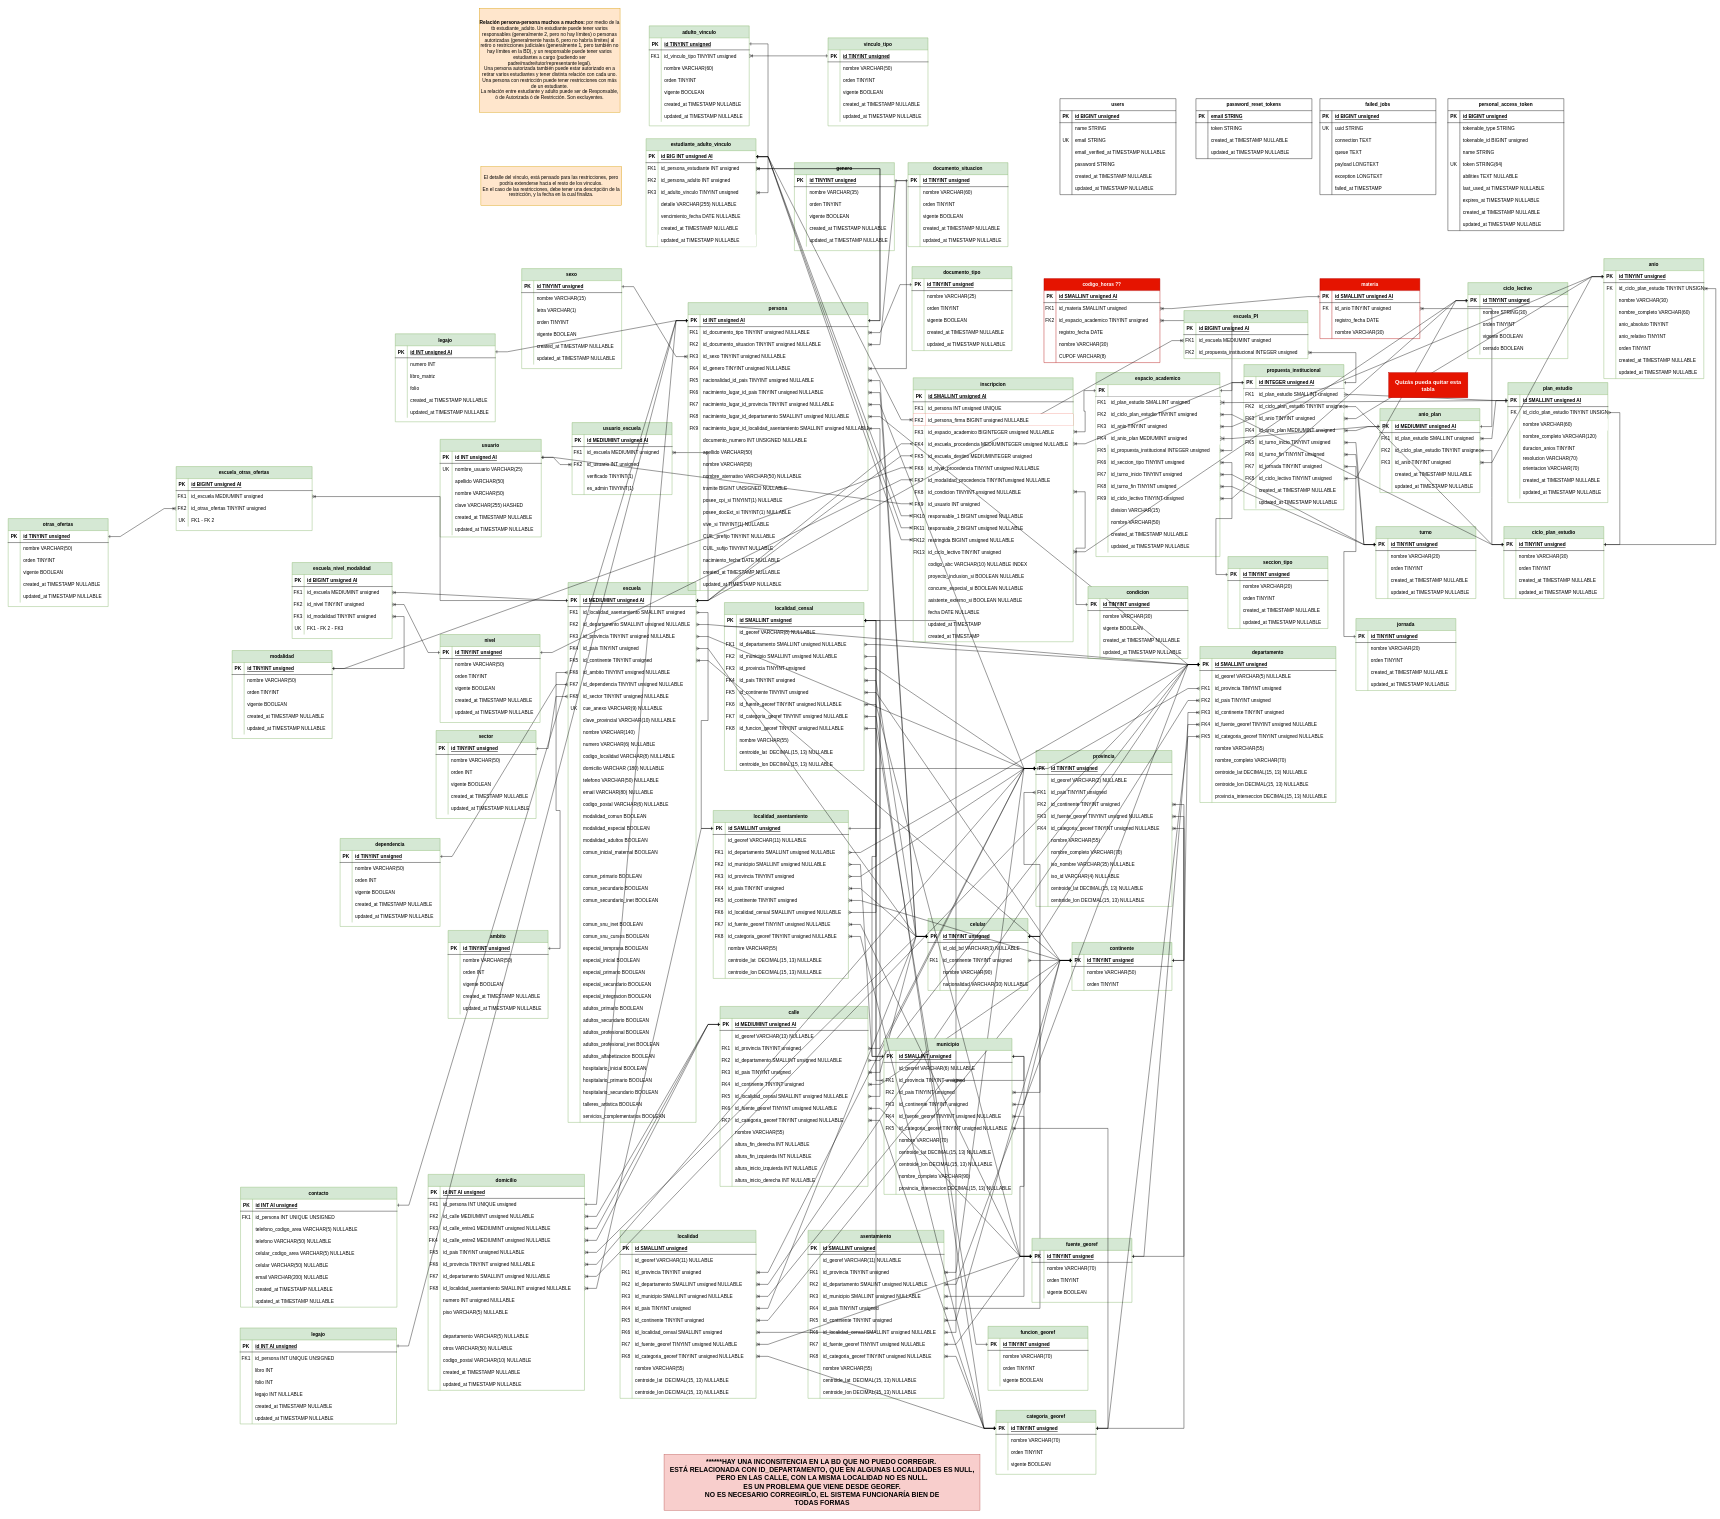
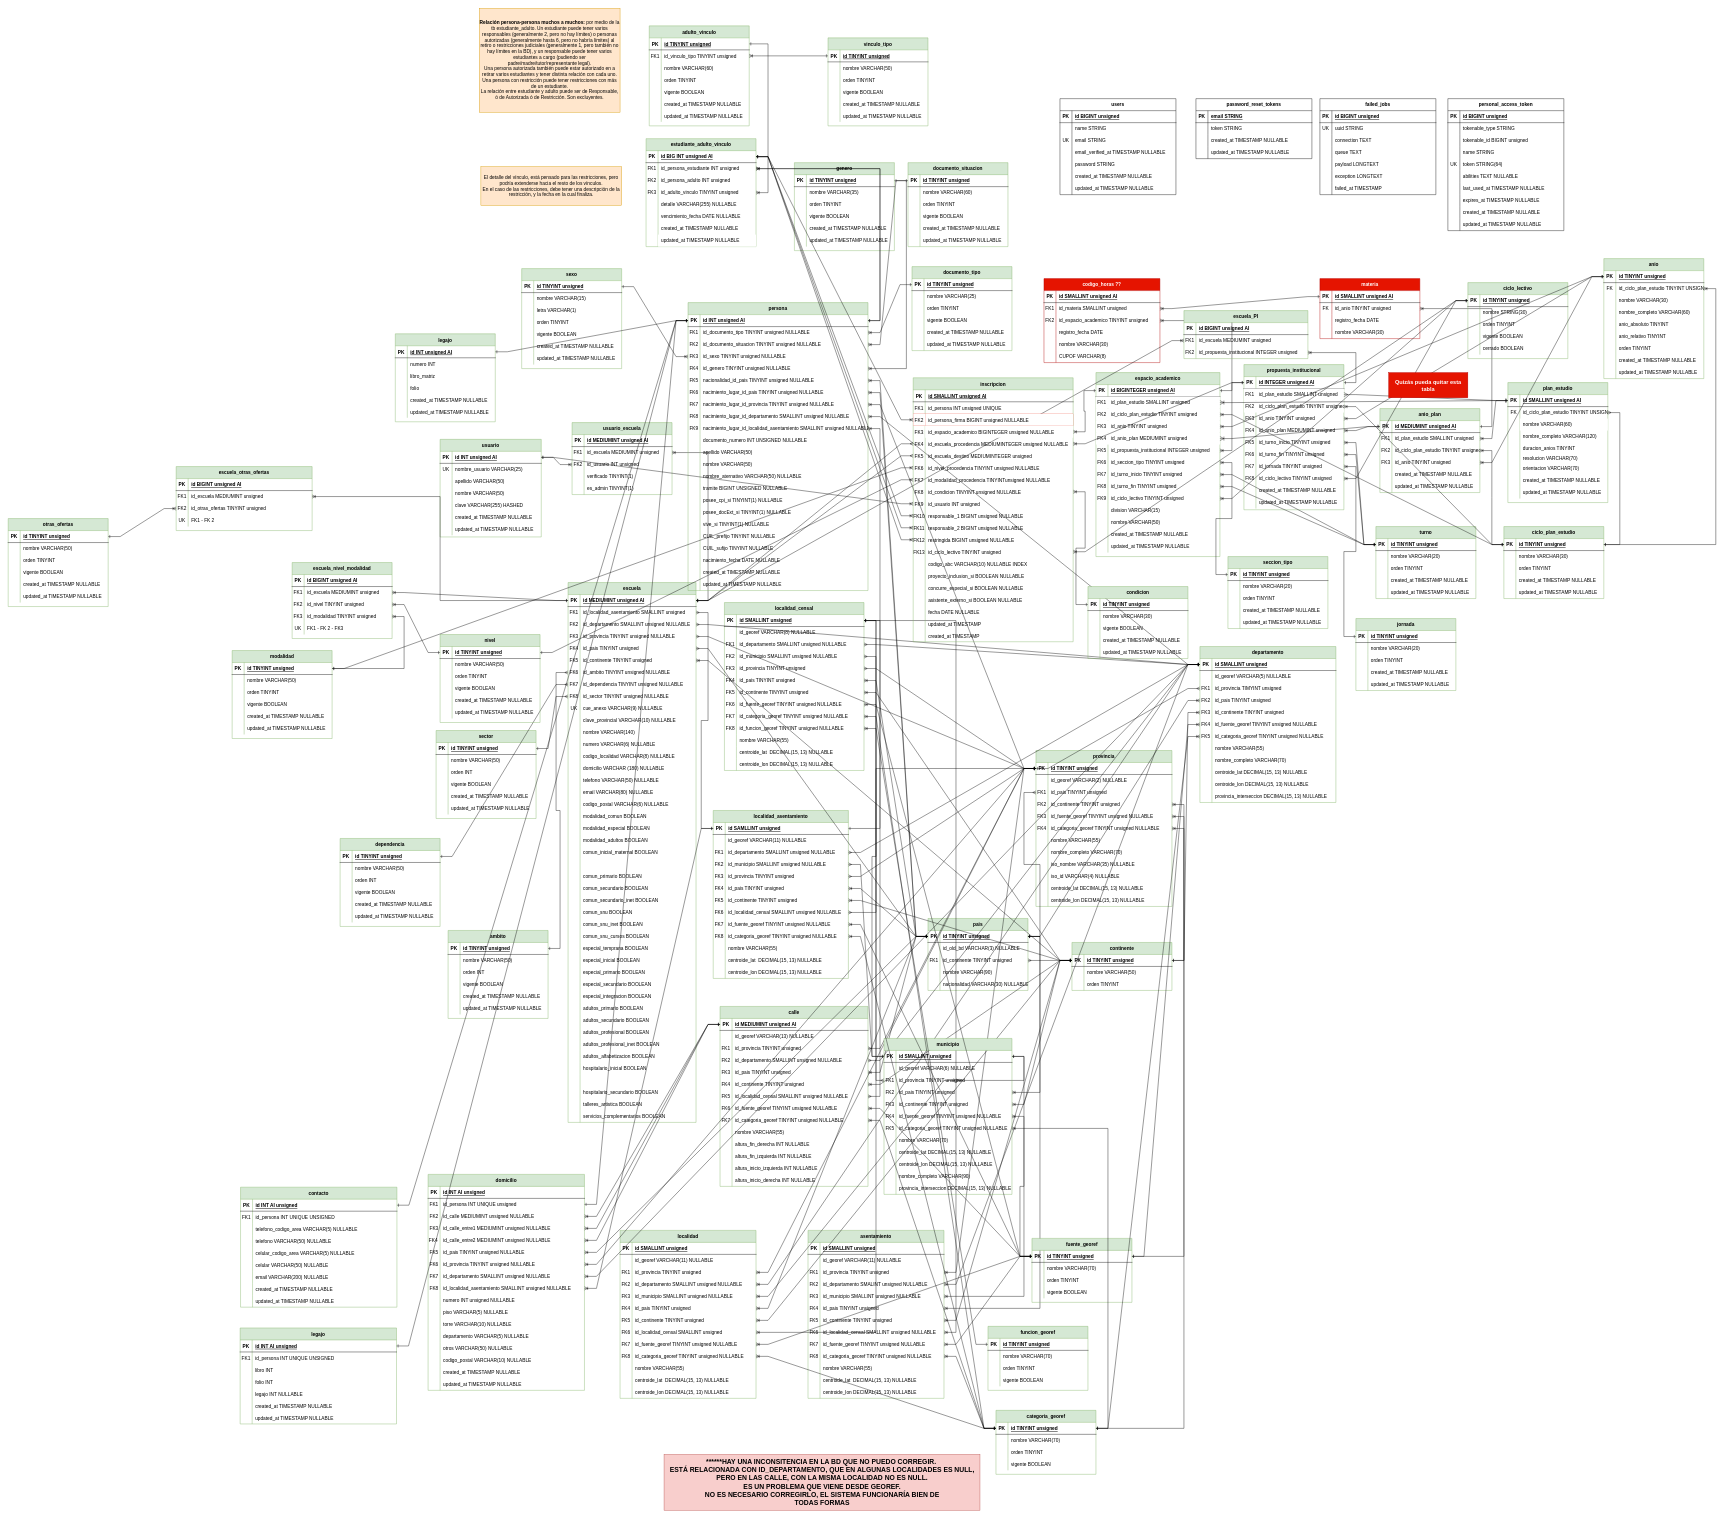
none -> (1164, 391)
none -> (638, 913)
(978, 925) -> (978, 925)
(638, 1081) -> none
none -> (512, 1325)
